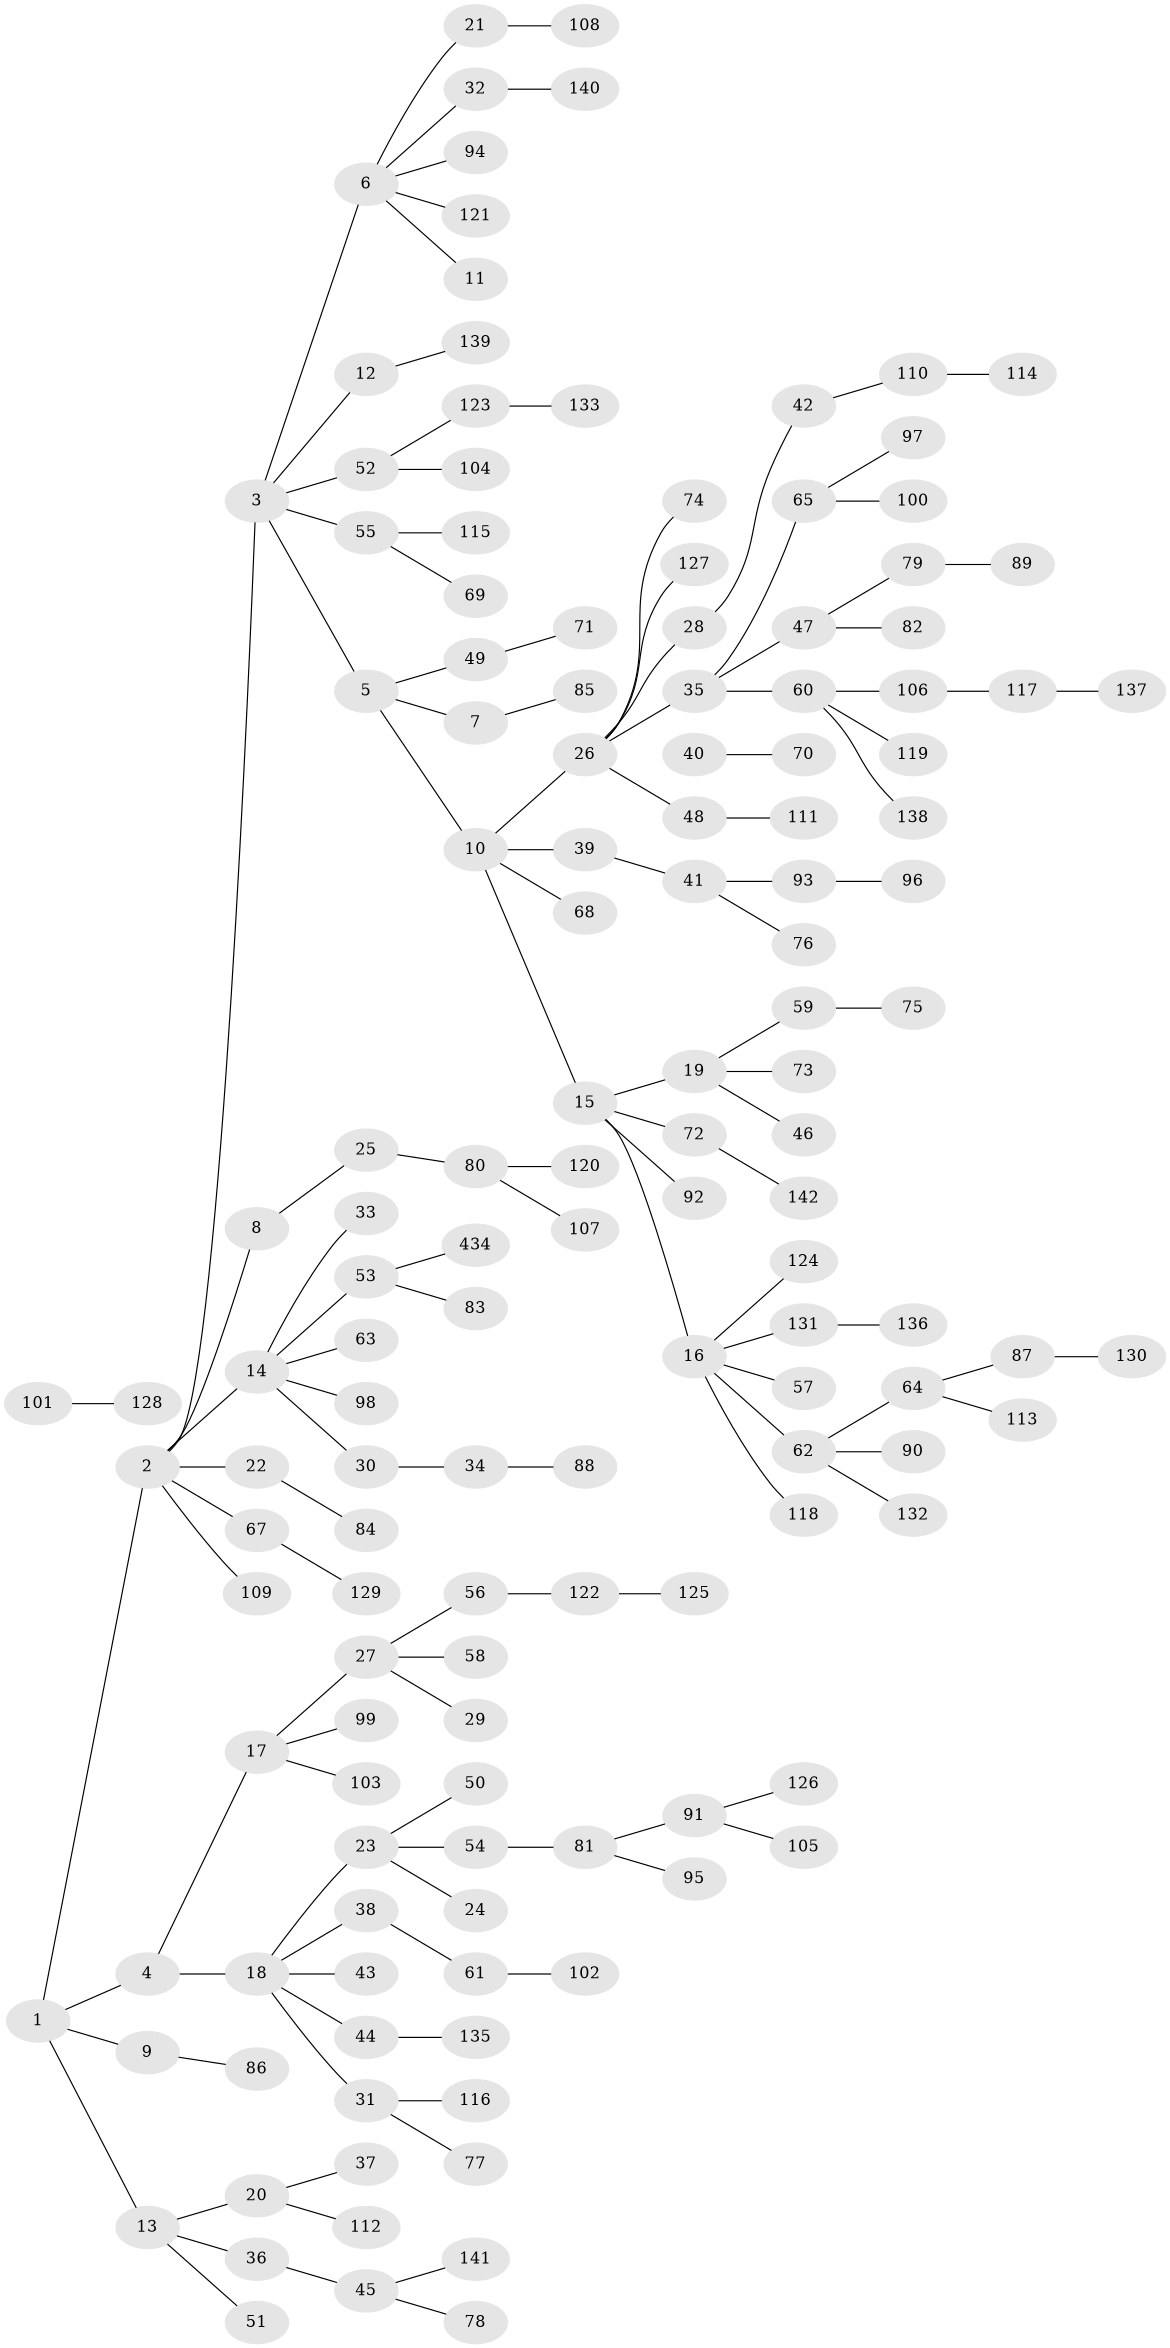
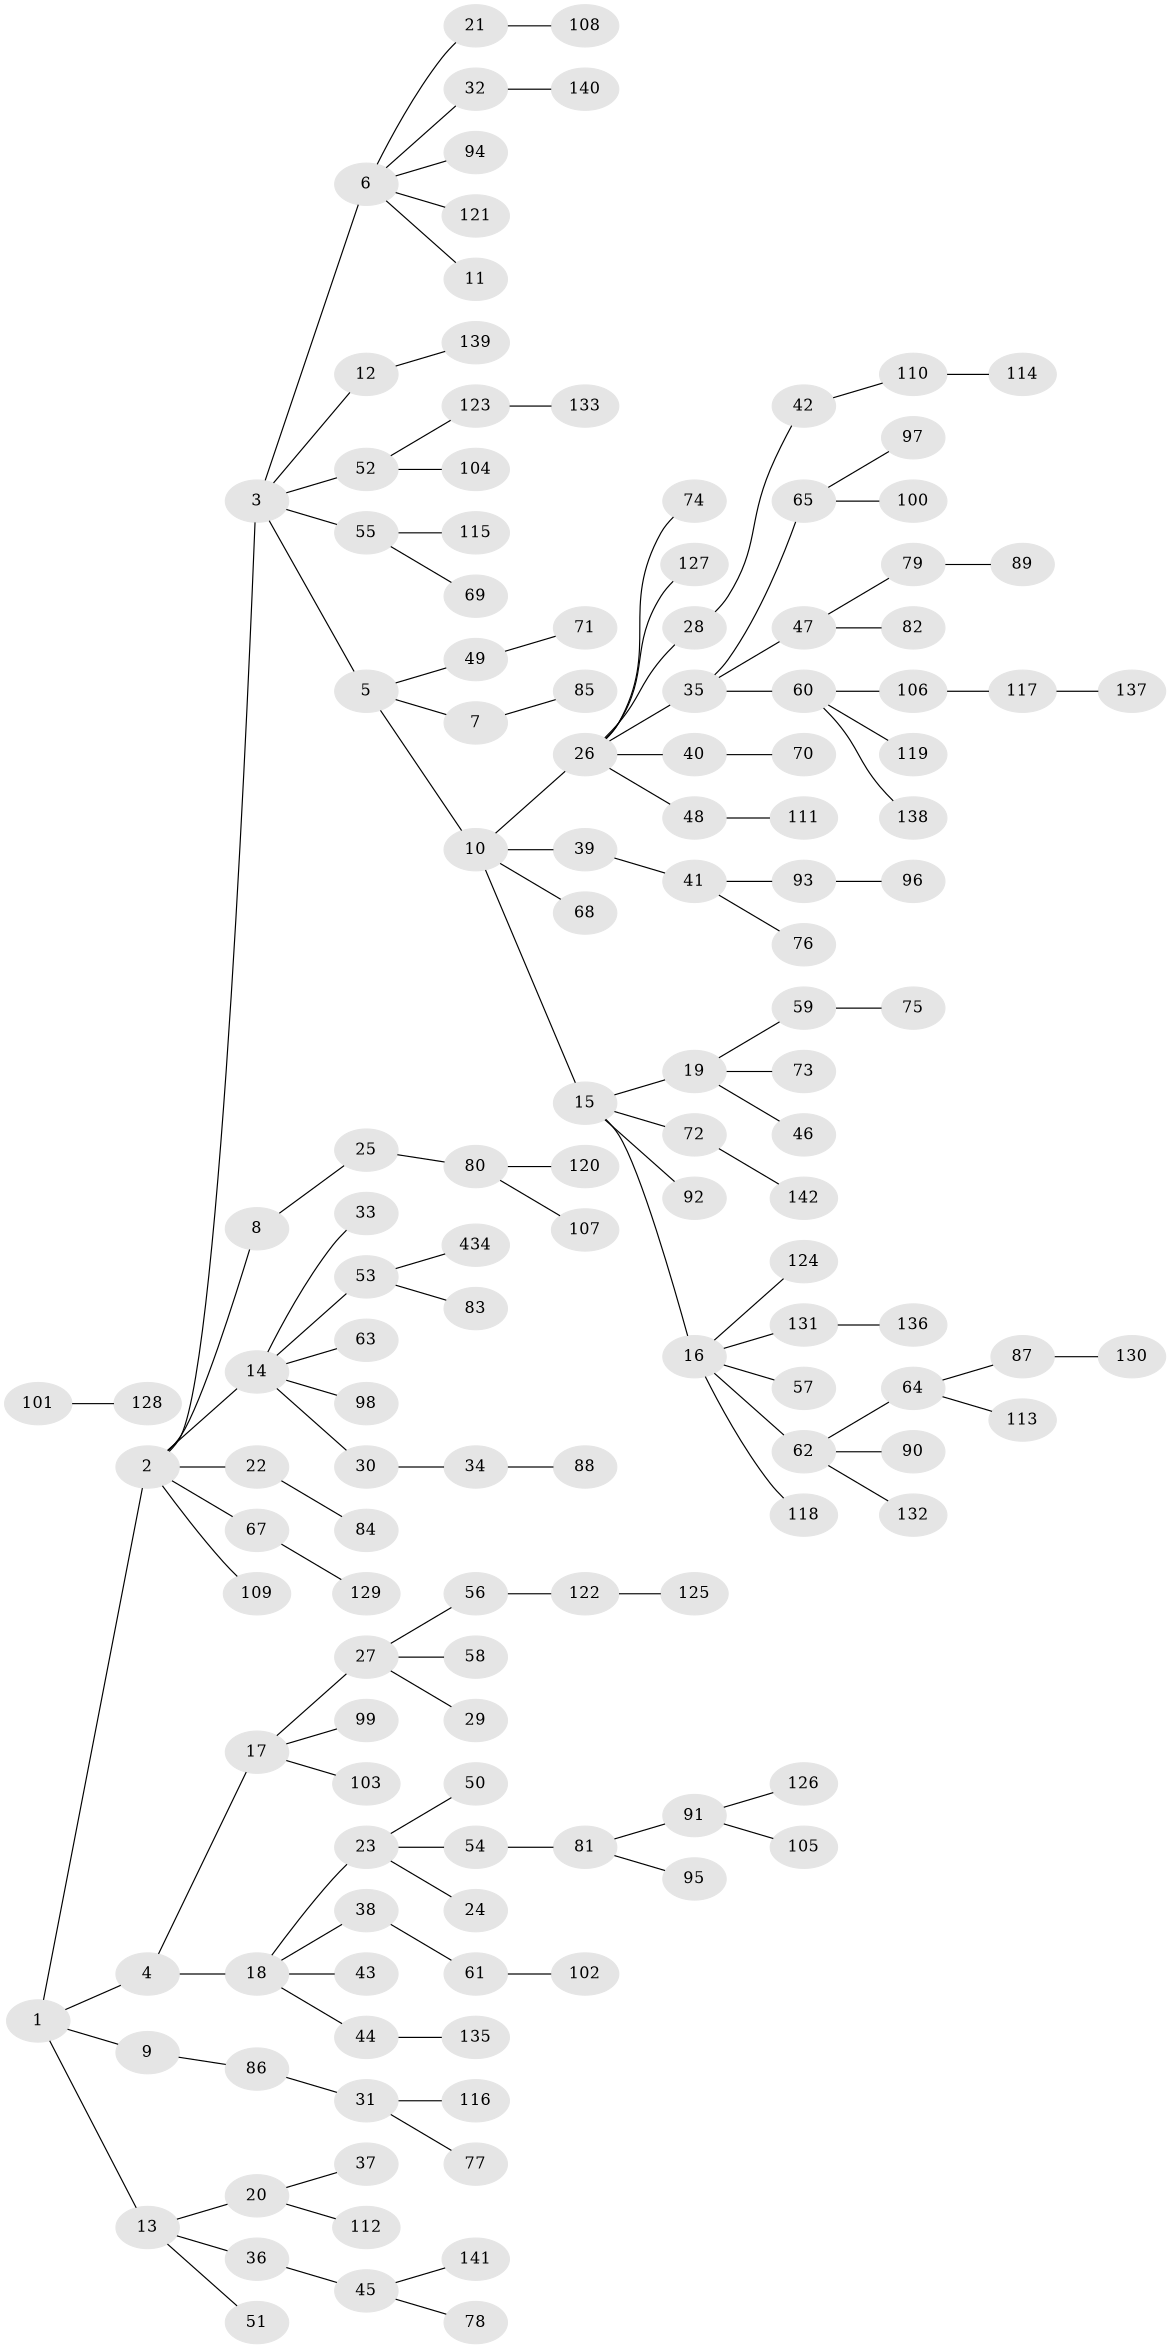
none -> (640, 755)
(308, 2040) -> (312, 2085)
